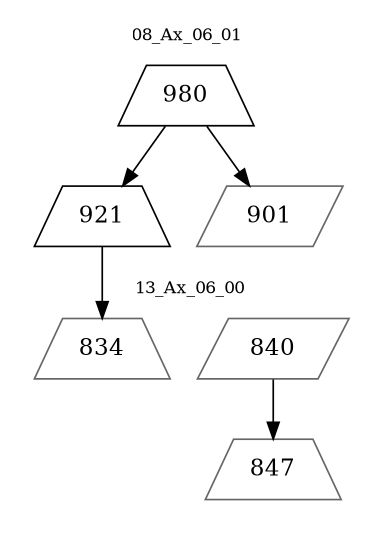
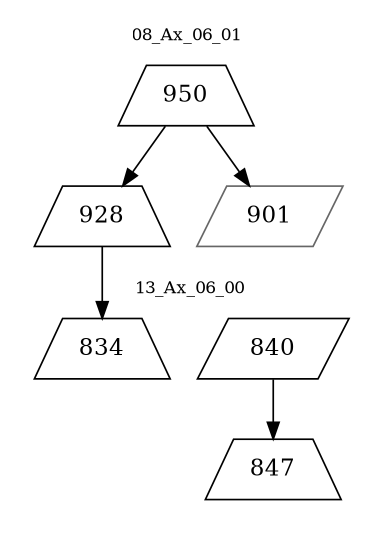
(186, 96) -> (186, 96)
(102, 216) -> (102, 216)
(102, 349) -> (102, 349)
(273, 349) -> (273, 349)
(273, 469) -> (273, 469)
